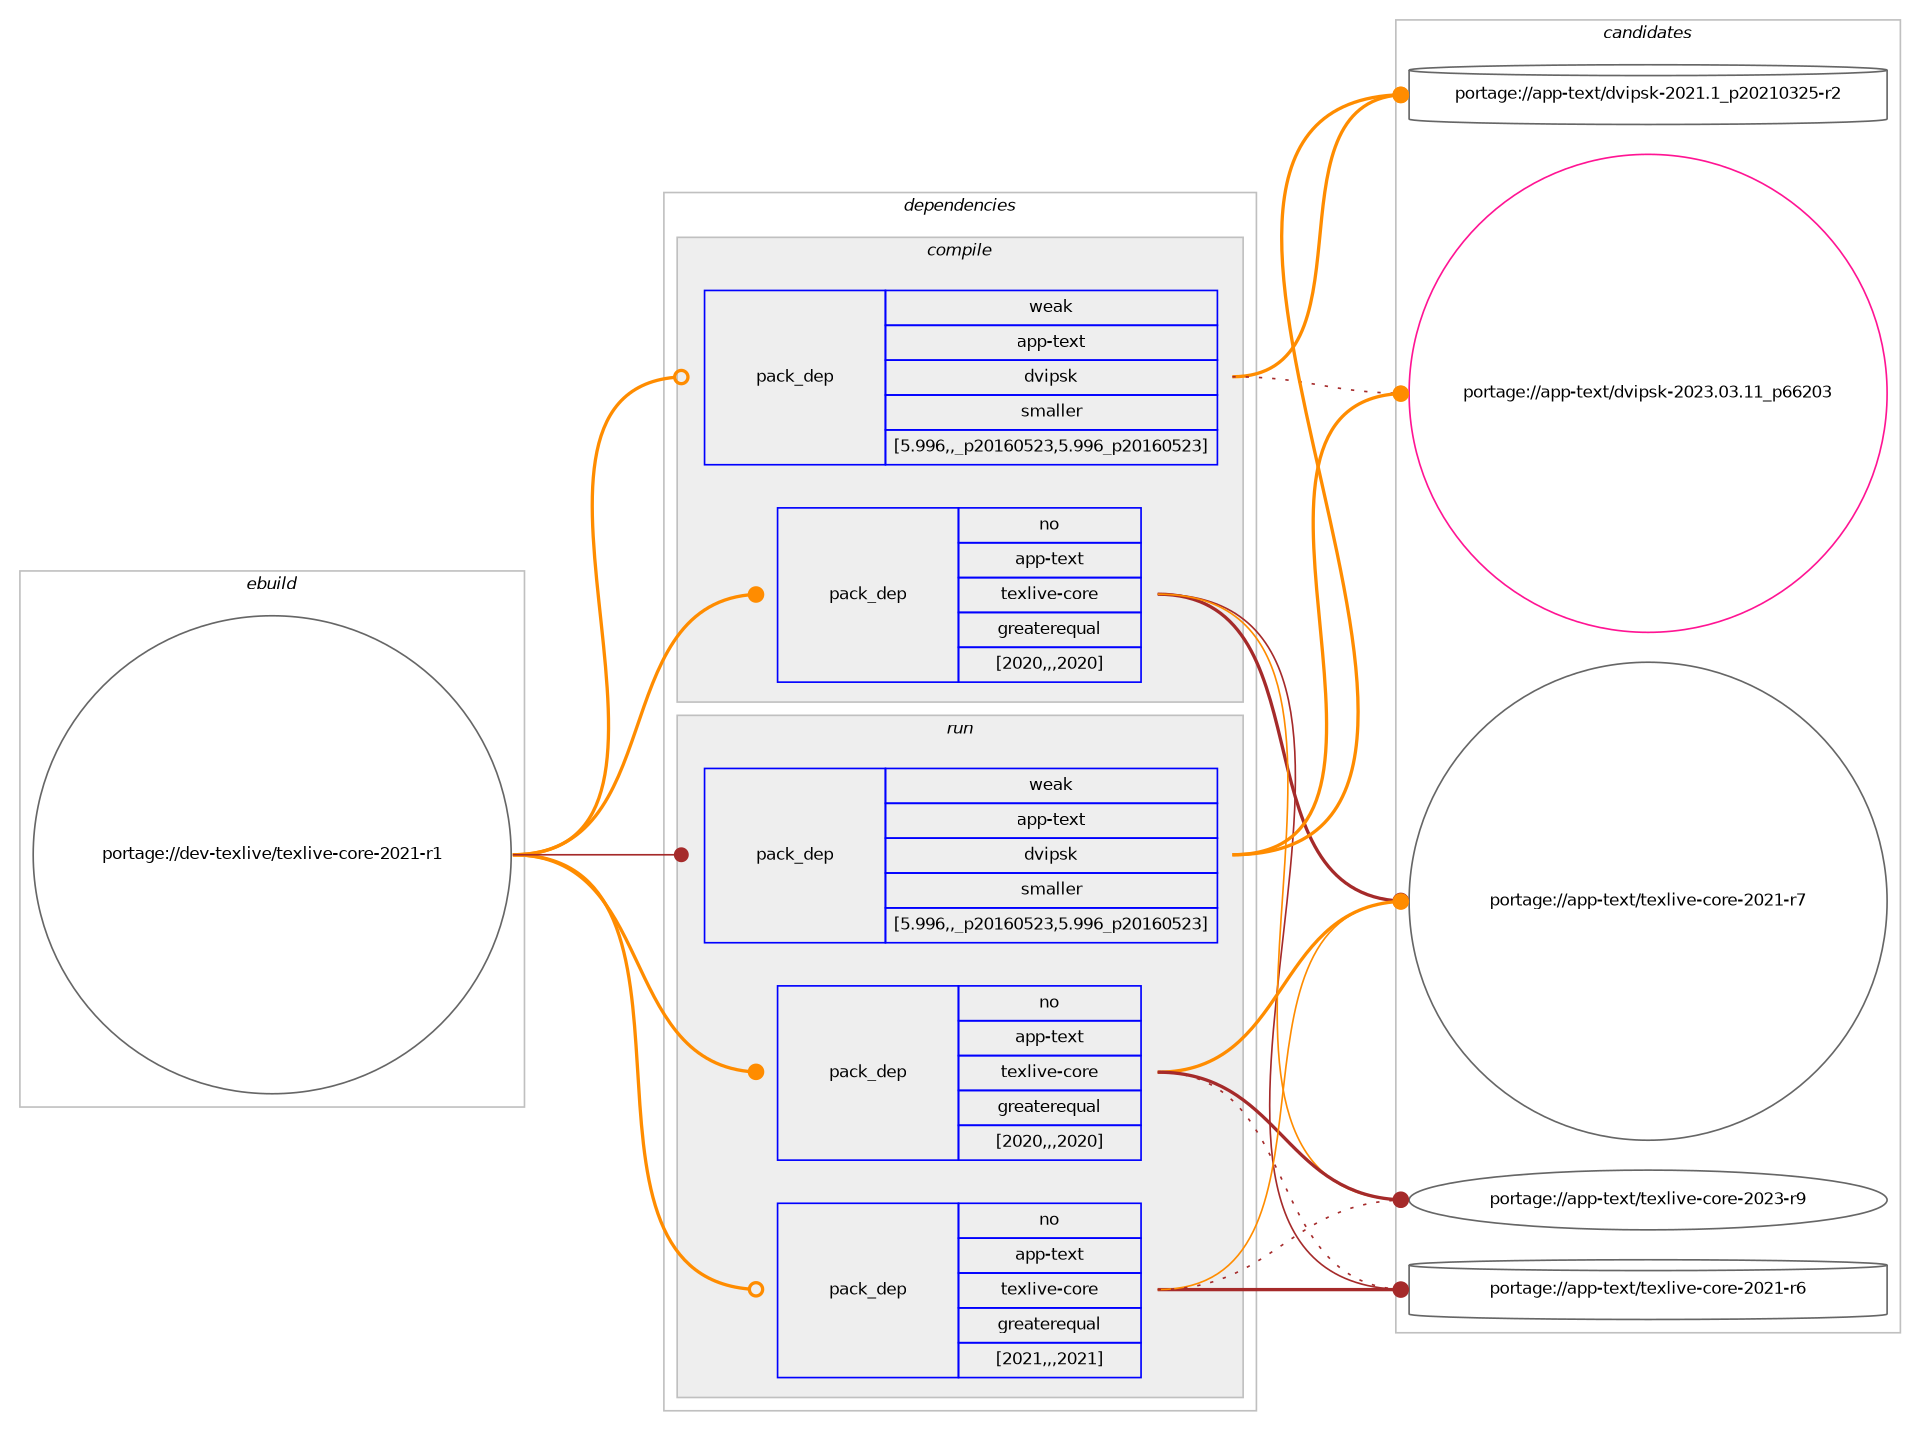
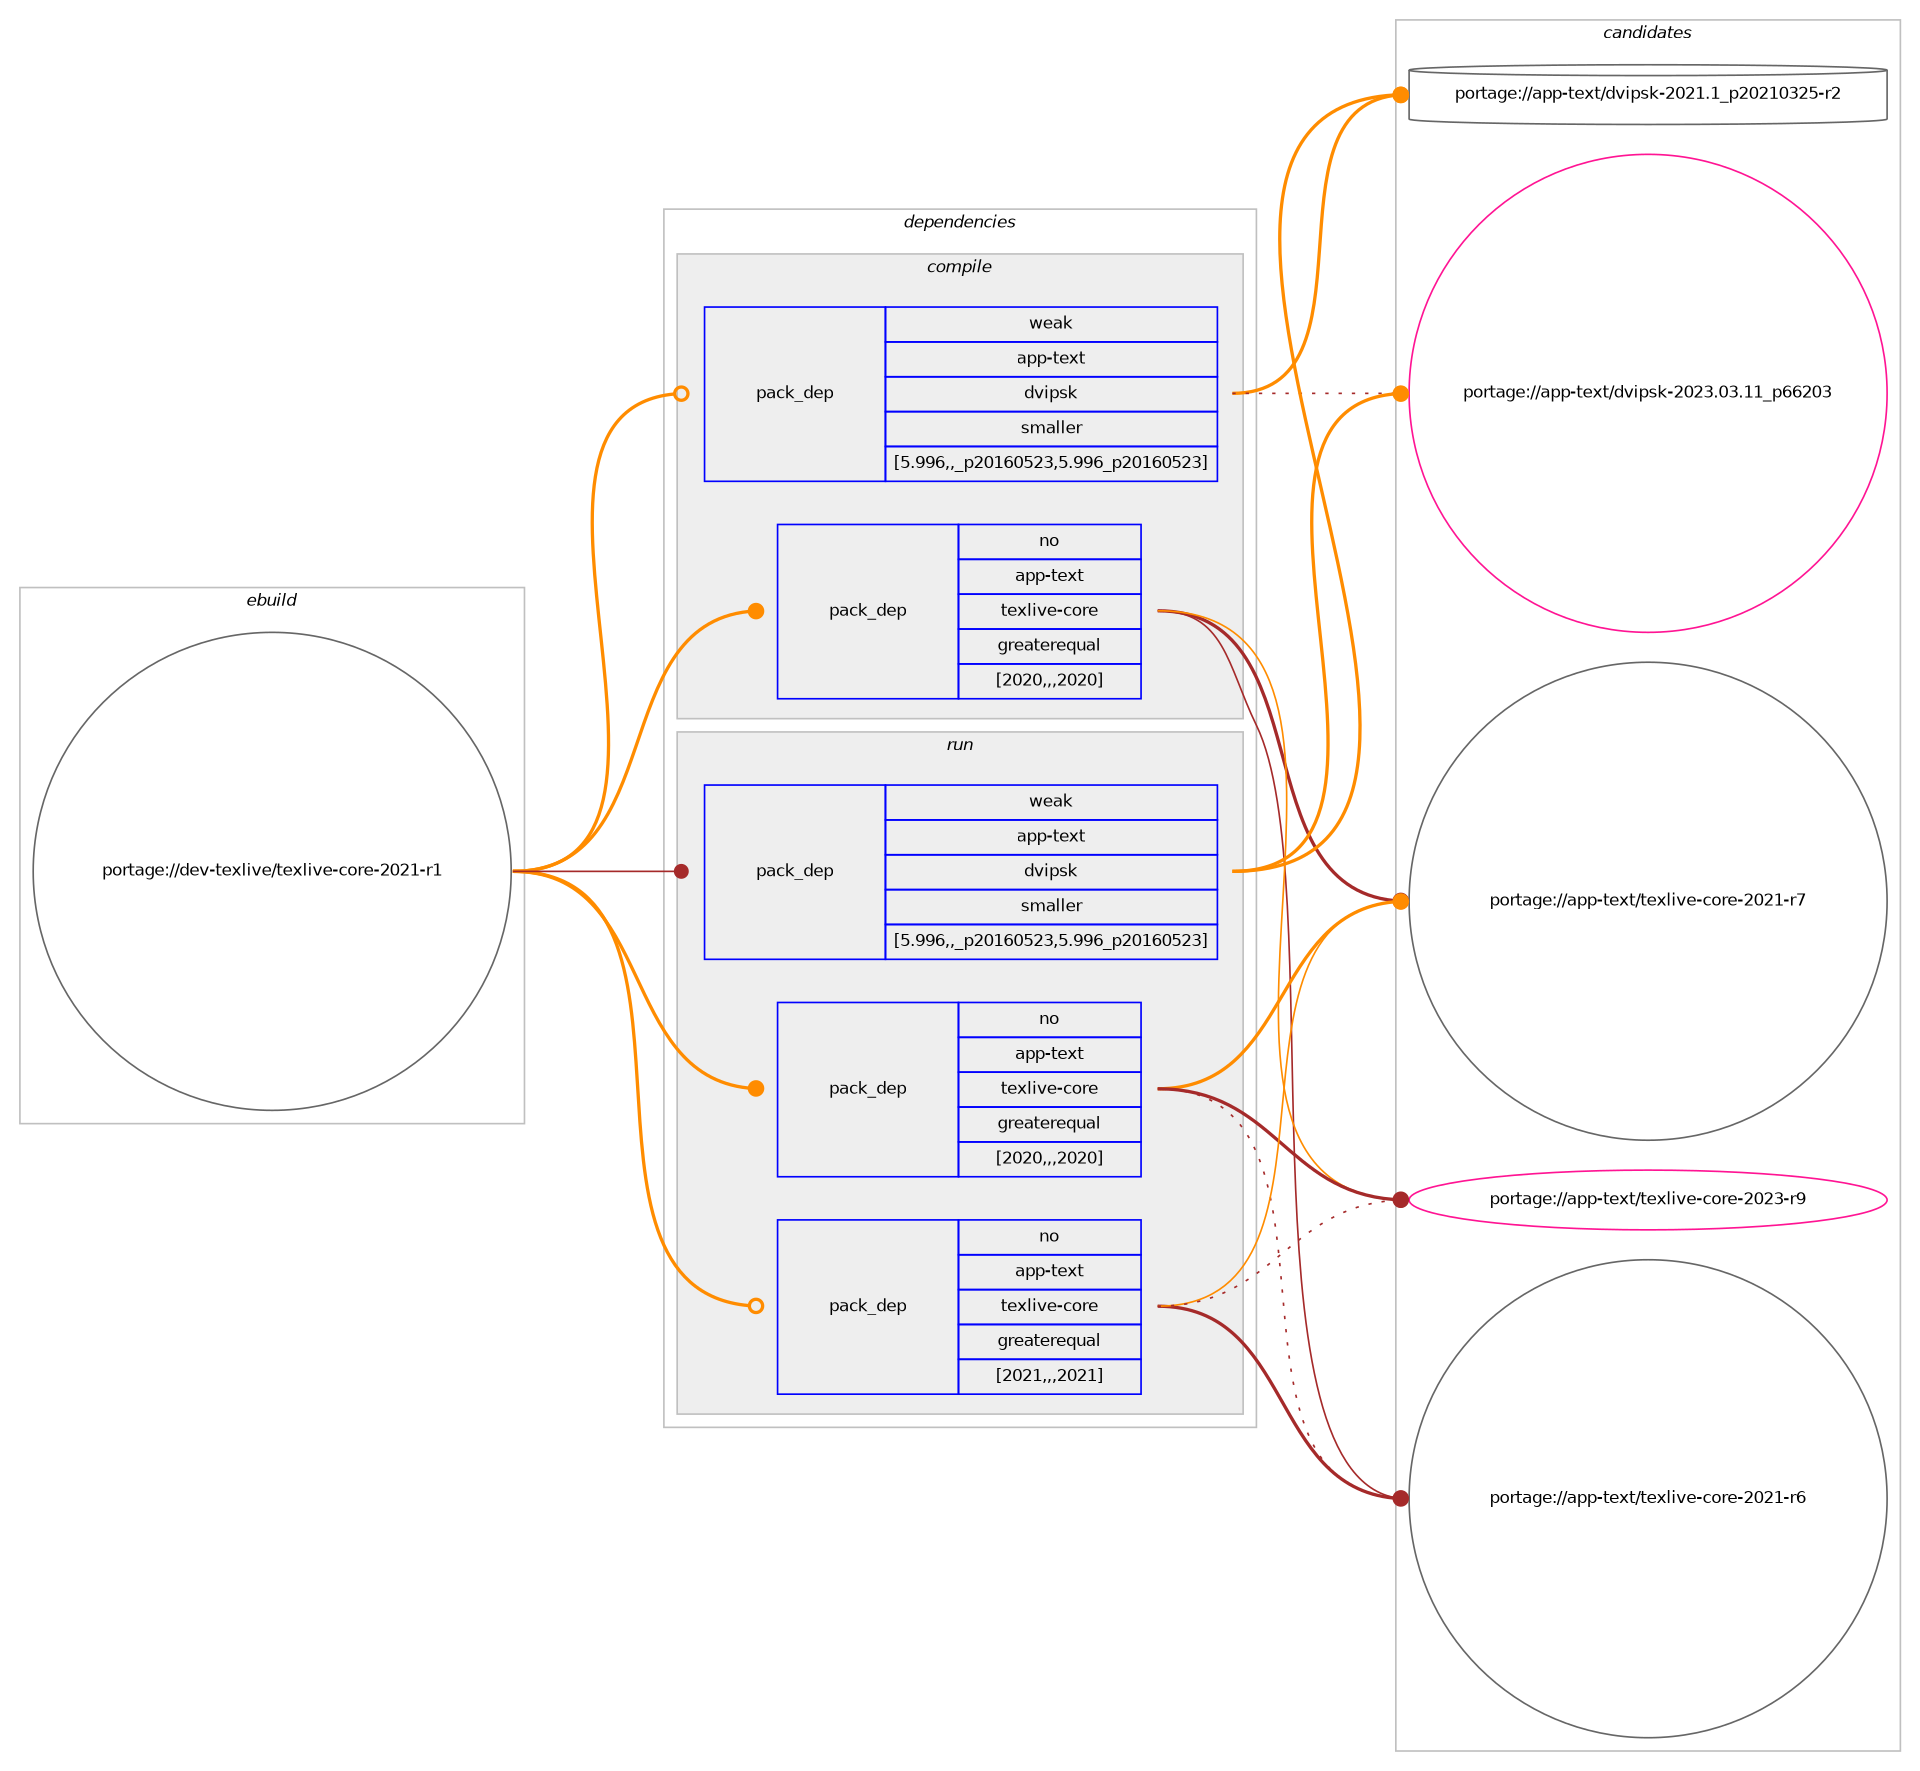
(1648, 1200) -> (1648, 1200)
(1648, 1290) -> (1648, 1499)
